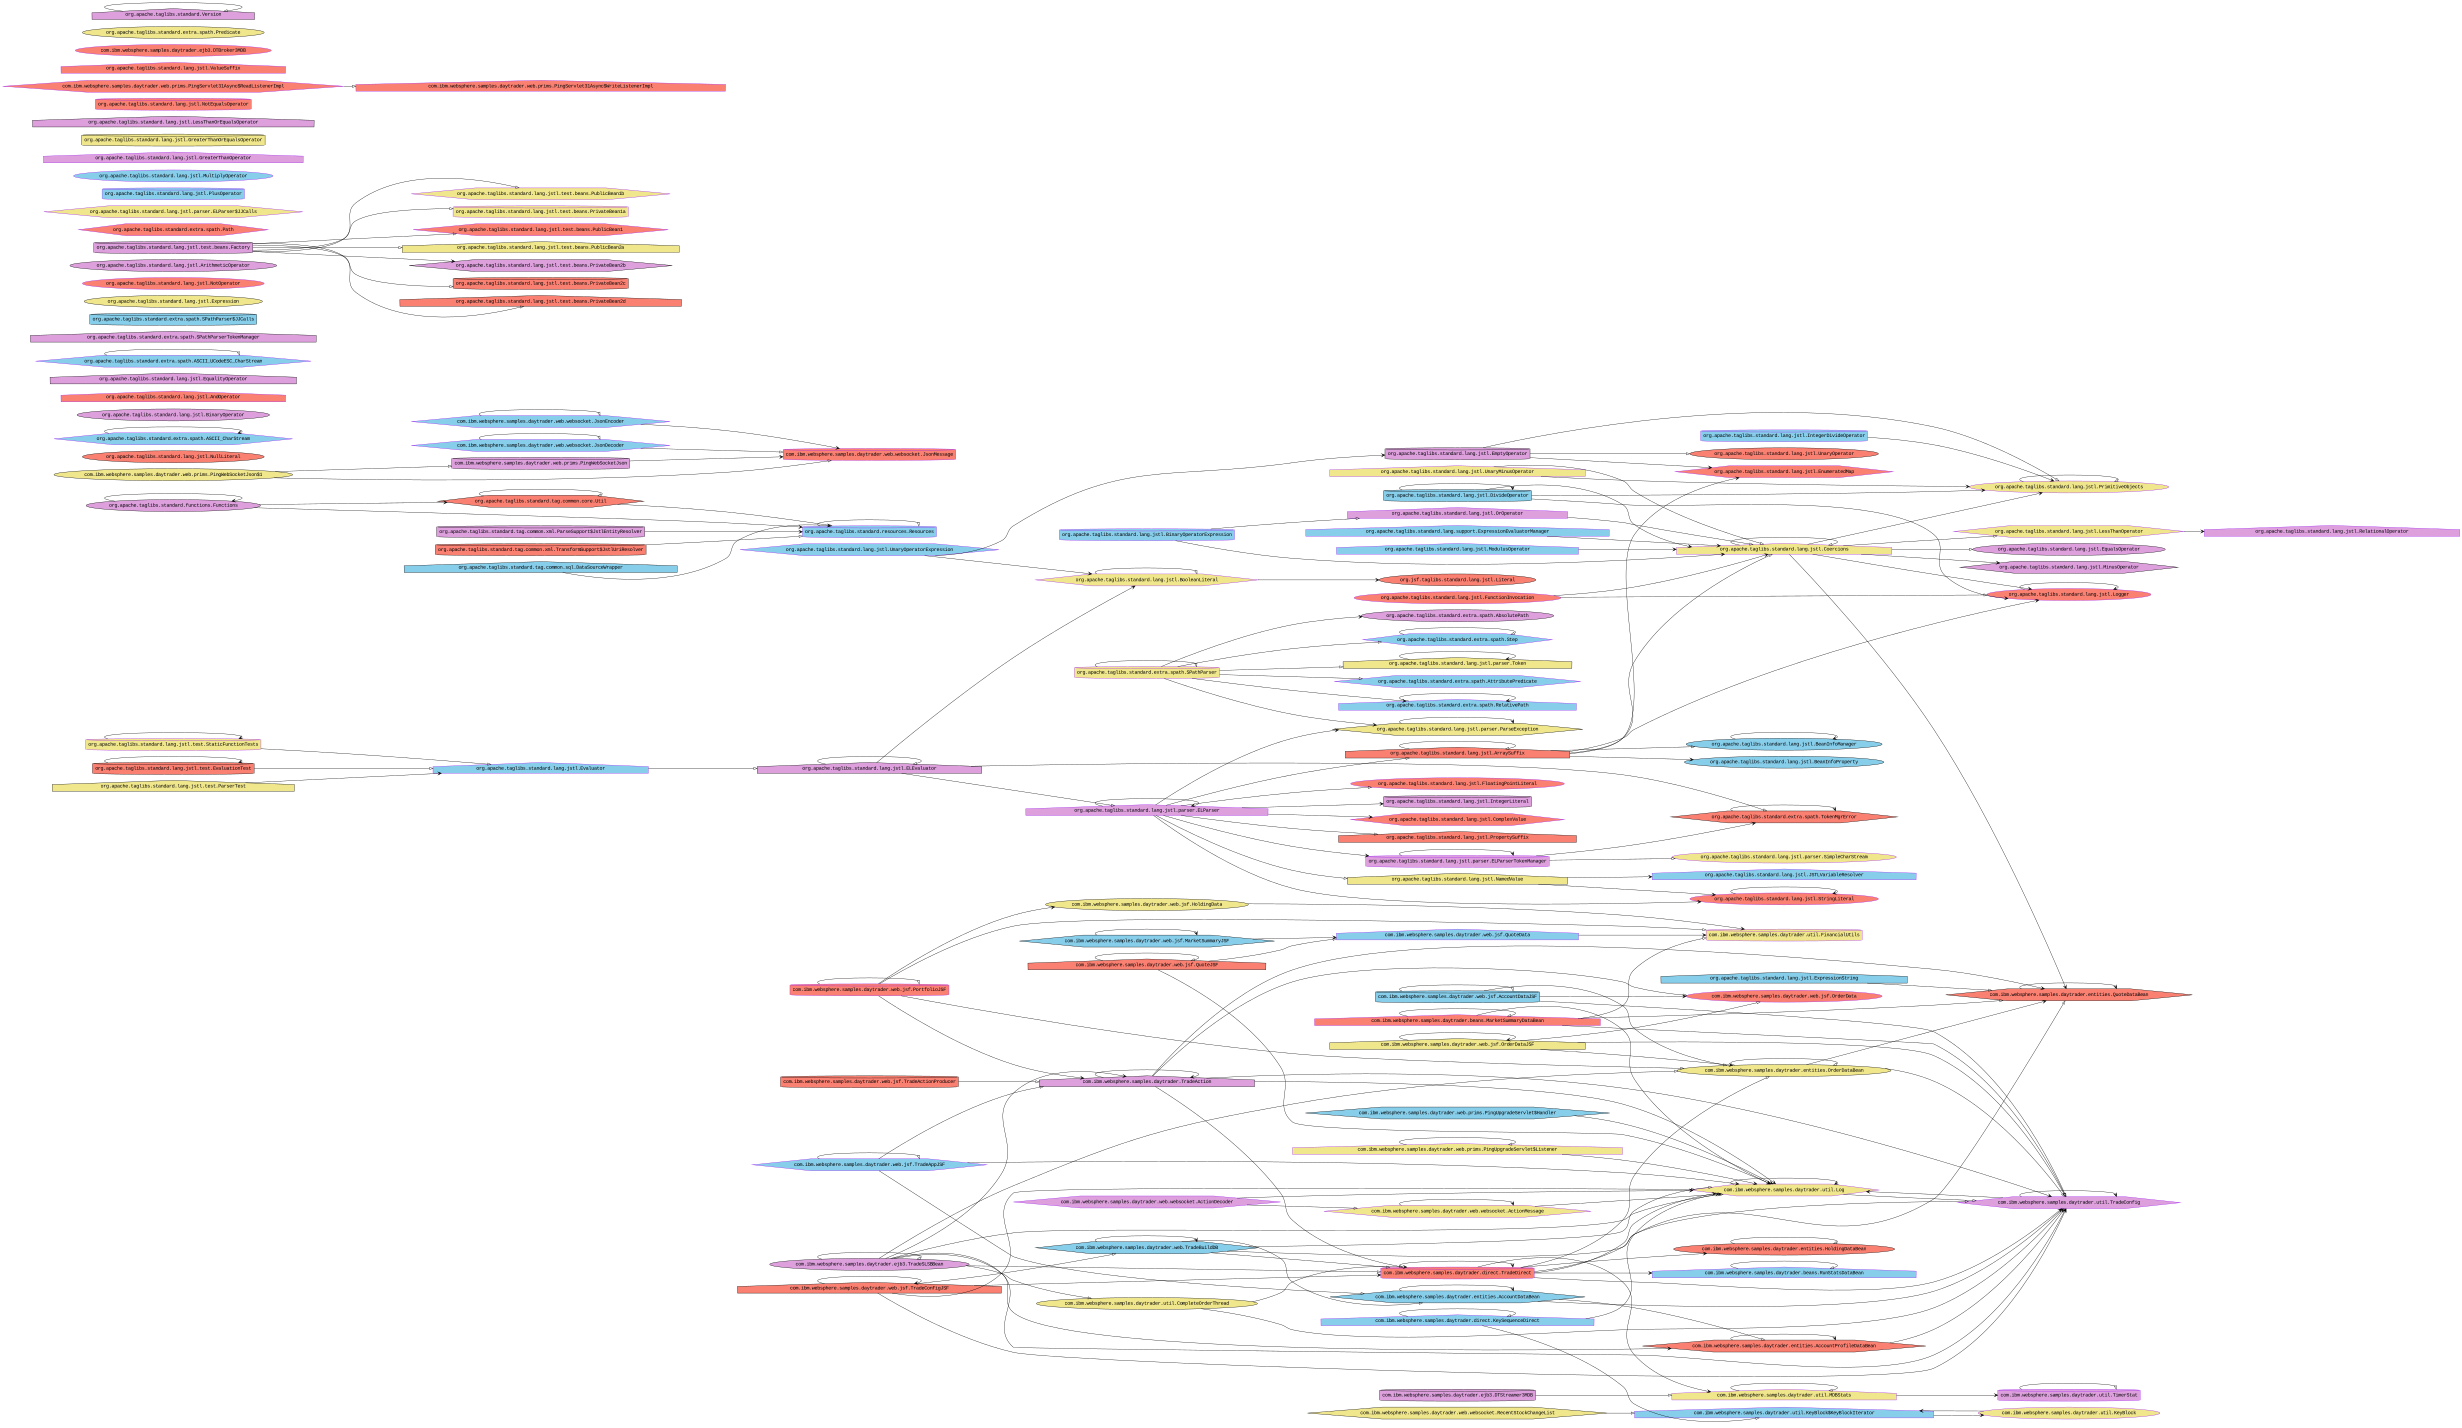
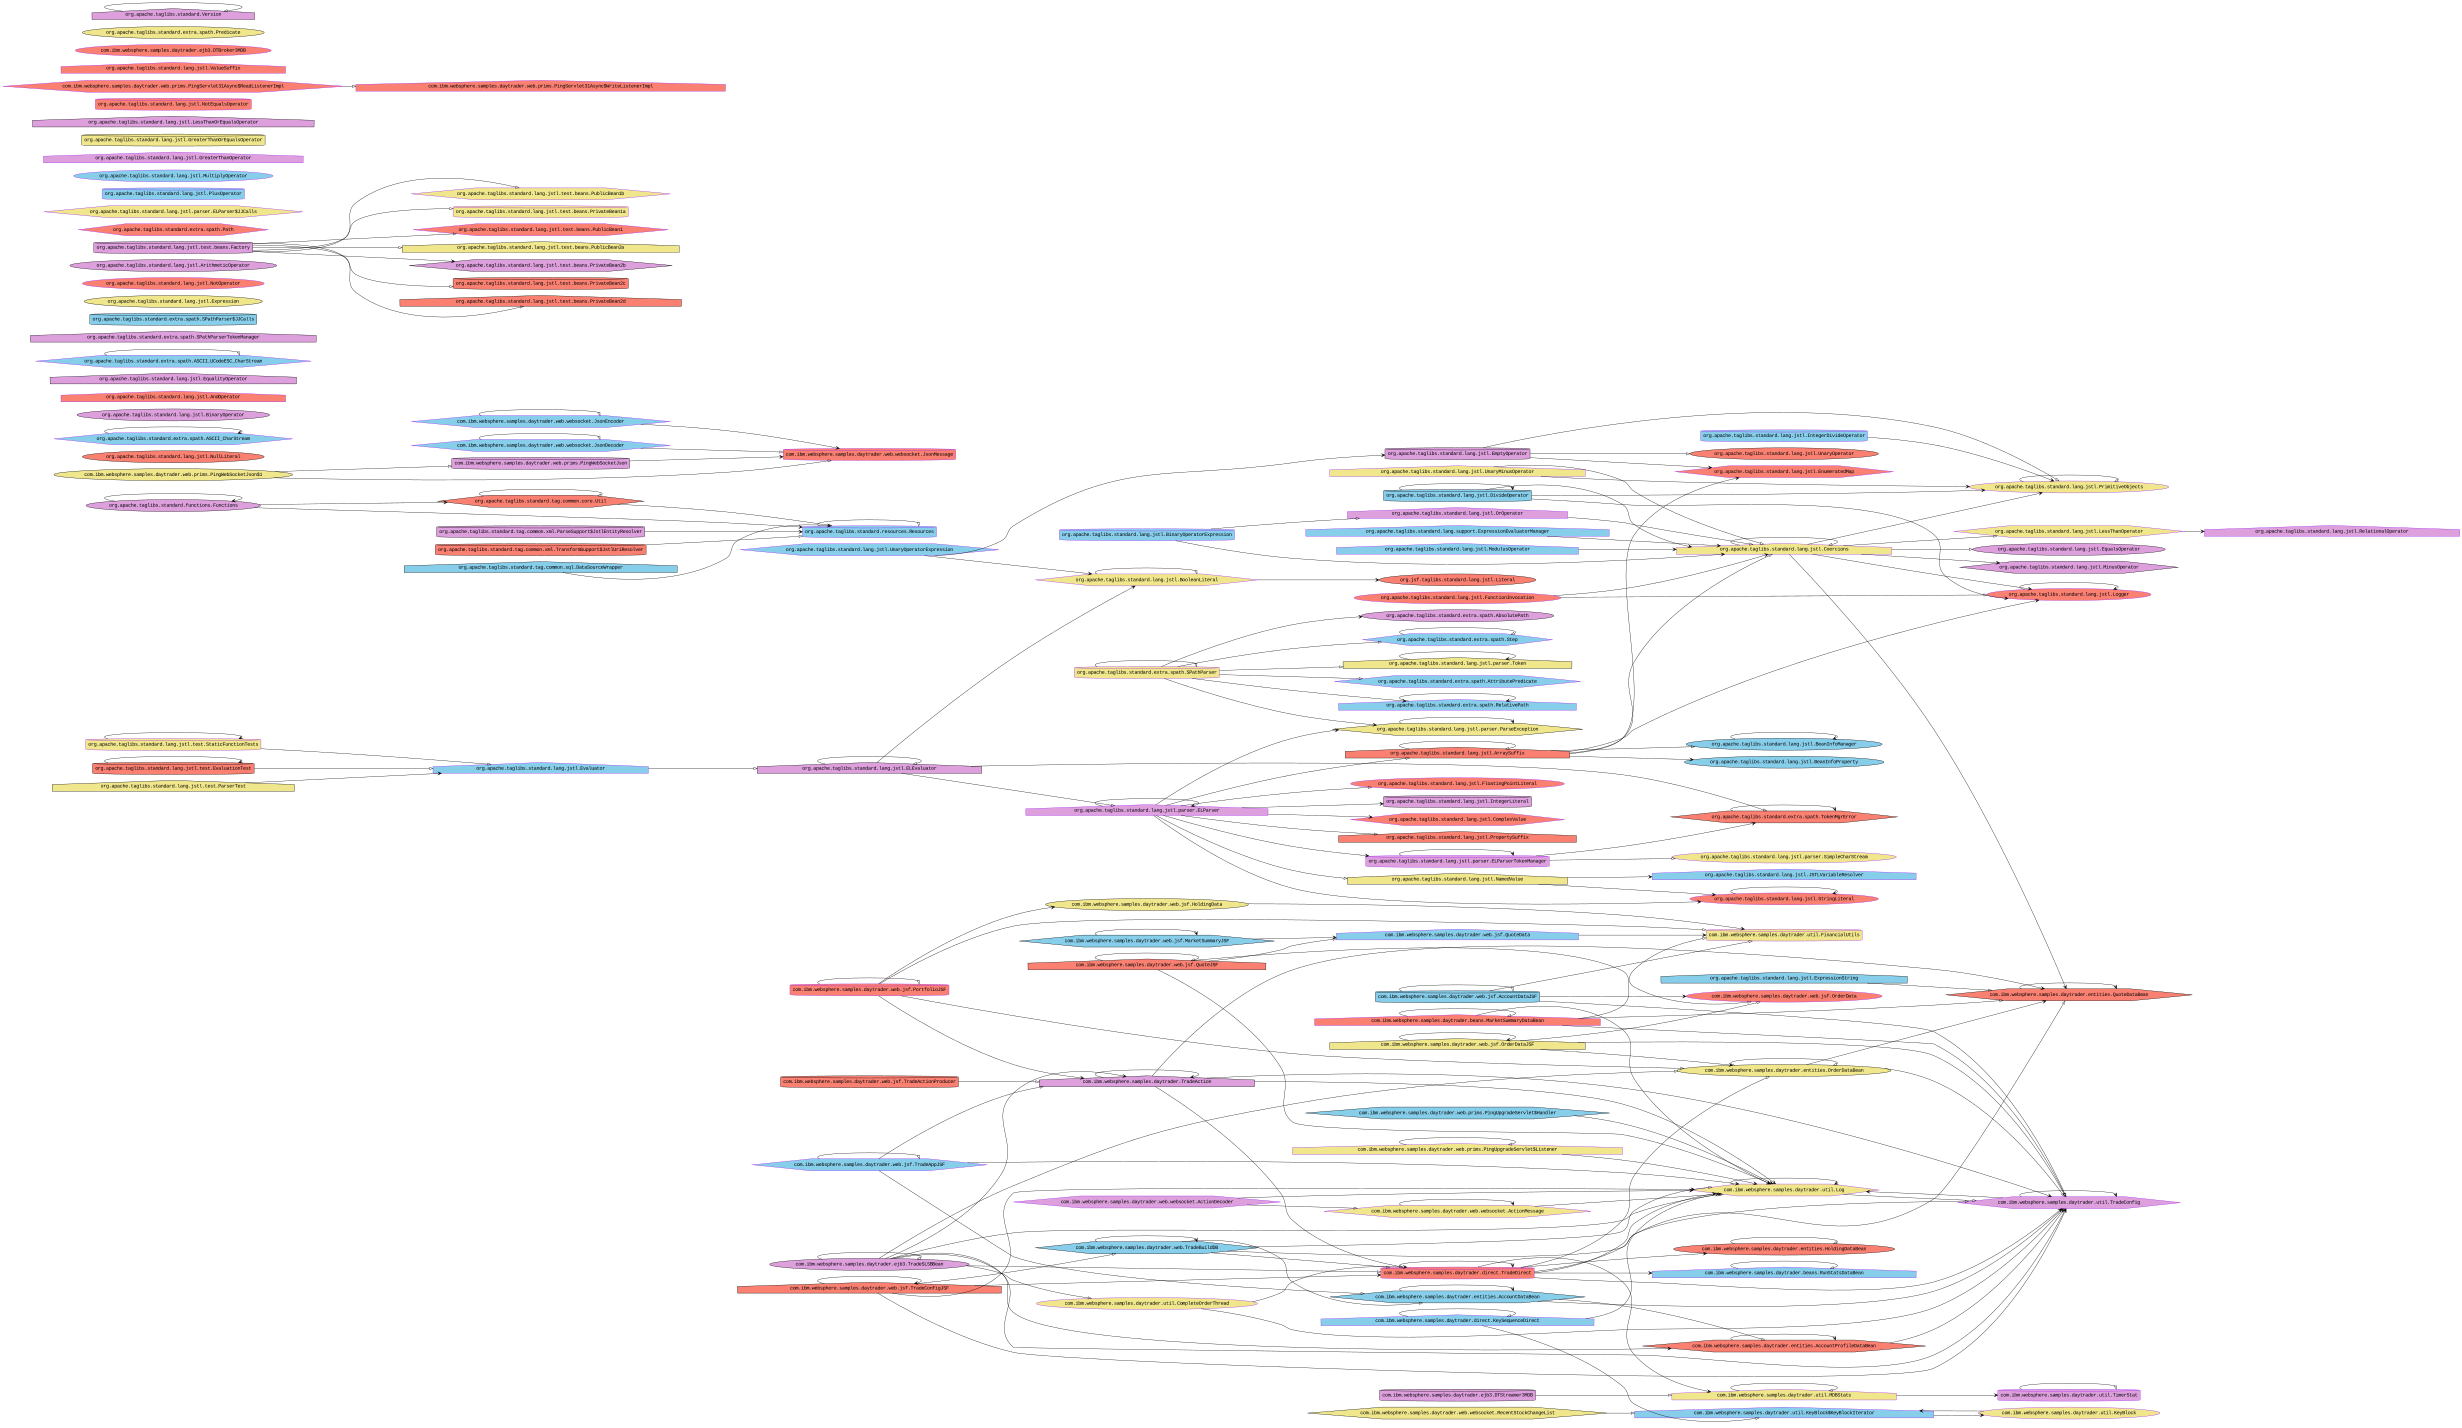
(1404, 969) -> (1491, 949)
(1614, 1001) -> (1619, 966)
(1252, 1188) -> (1252, 1188)
(1147, 1304) -> (1147, 1304)
